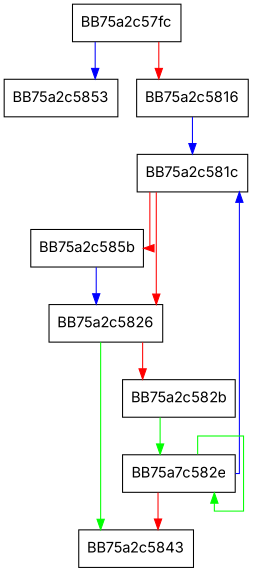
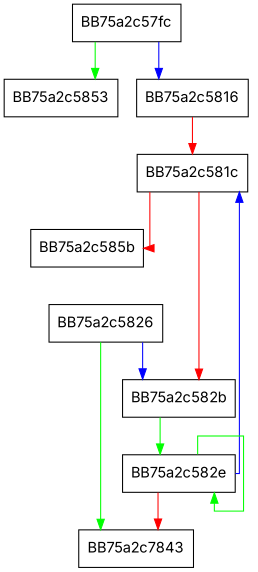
(95, 55) -> (95, 55)
(159, 55) -> (159, 55)
(192, 130) -> (192, 130)
(156, 243) -> (199, 281)
(96, 280) -> none
(143, 356) -> (143, 356)
(179, 474) -> (179, 474)
(136, 549) -> (136, 549)
